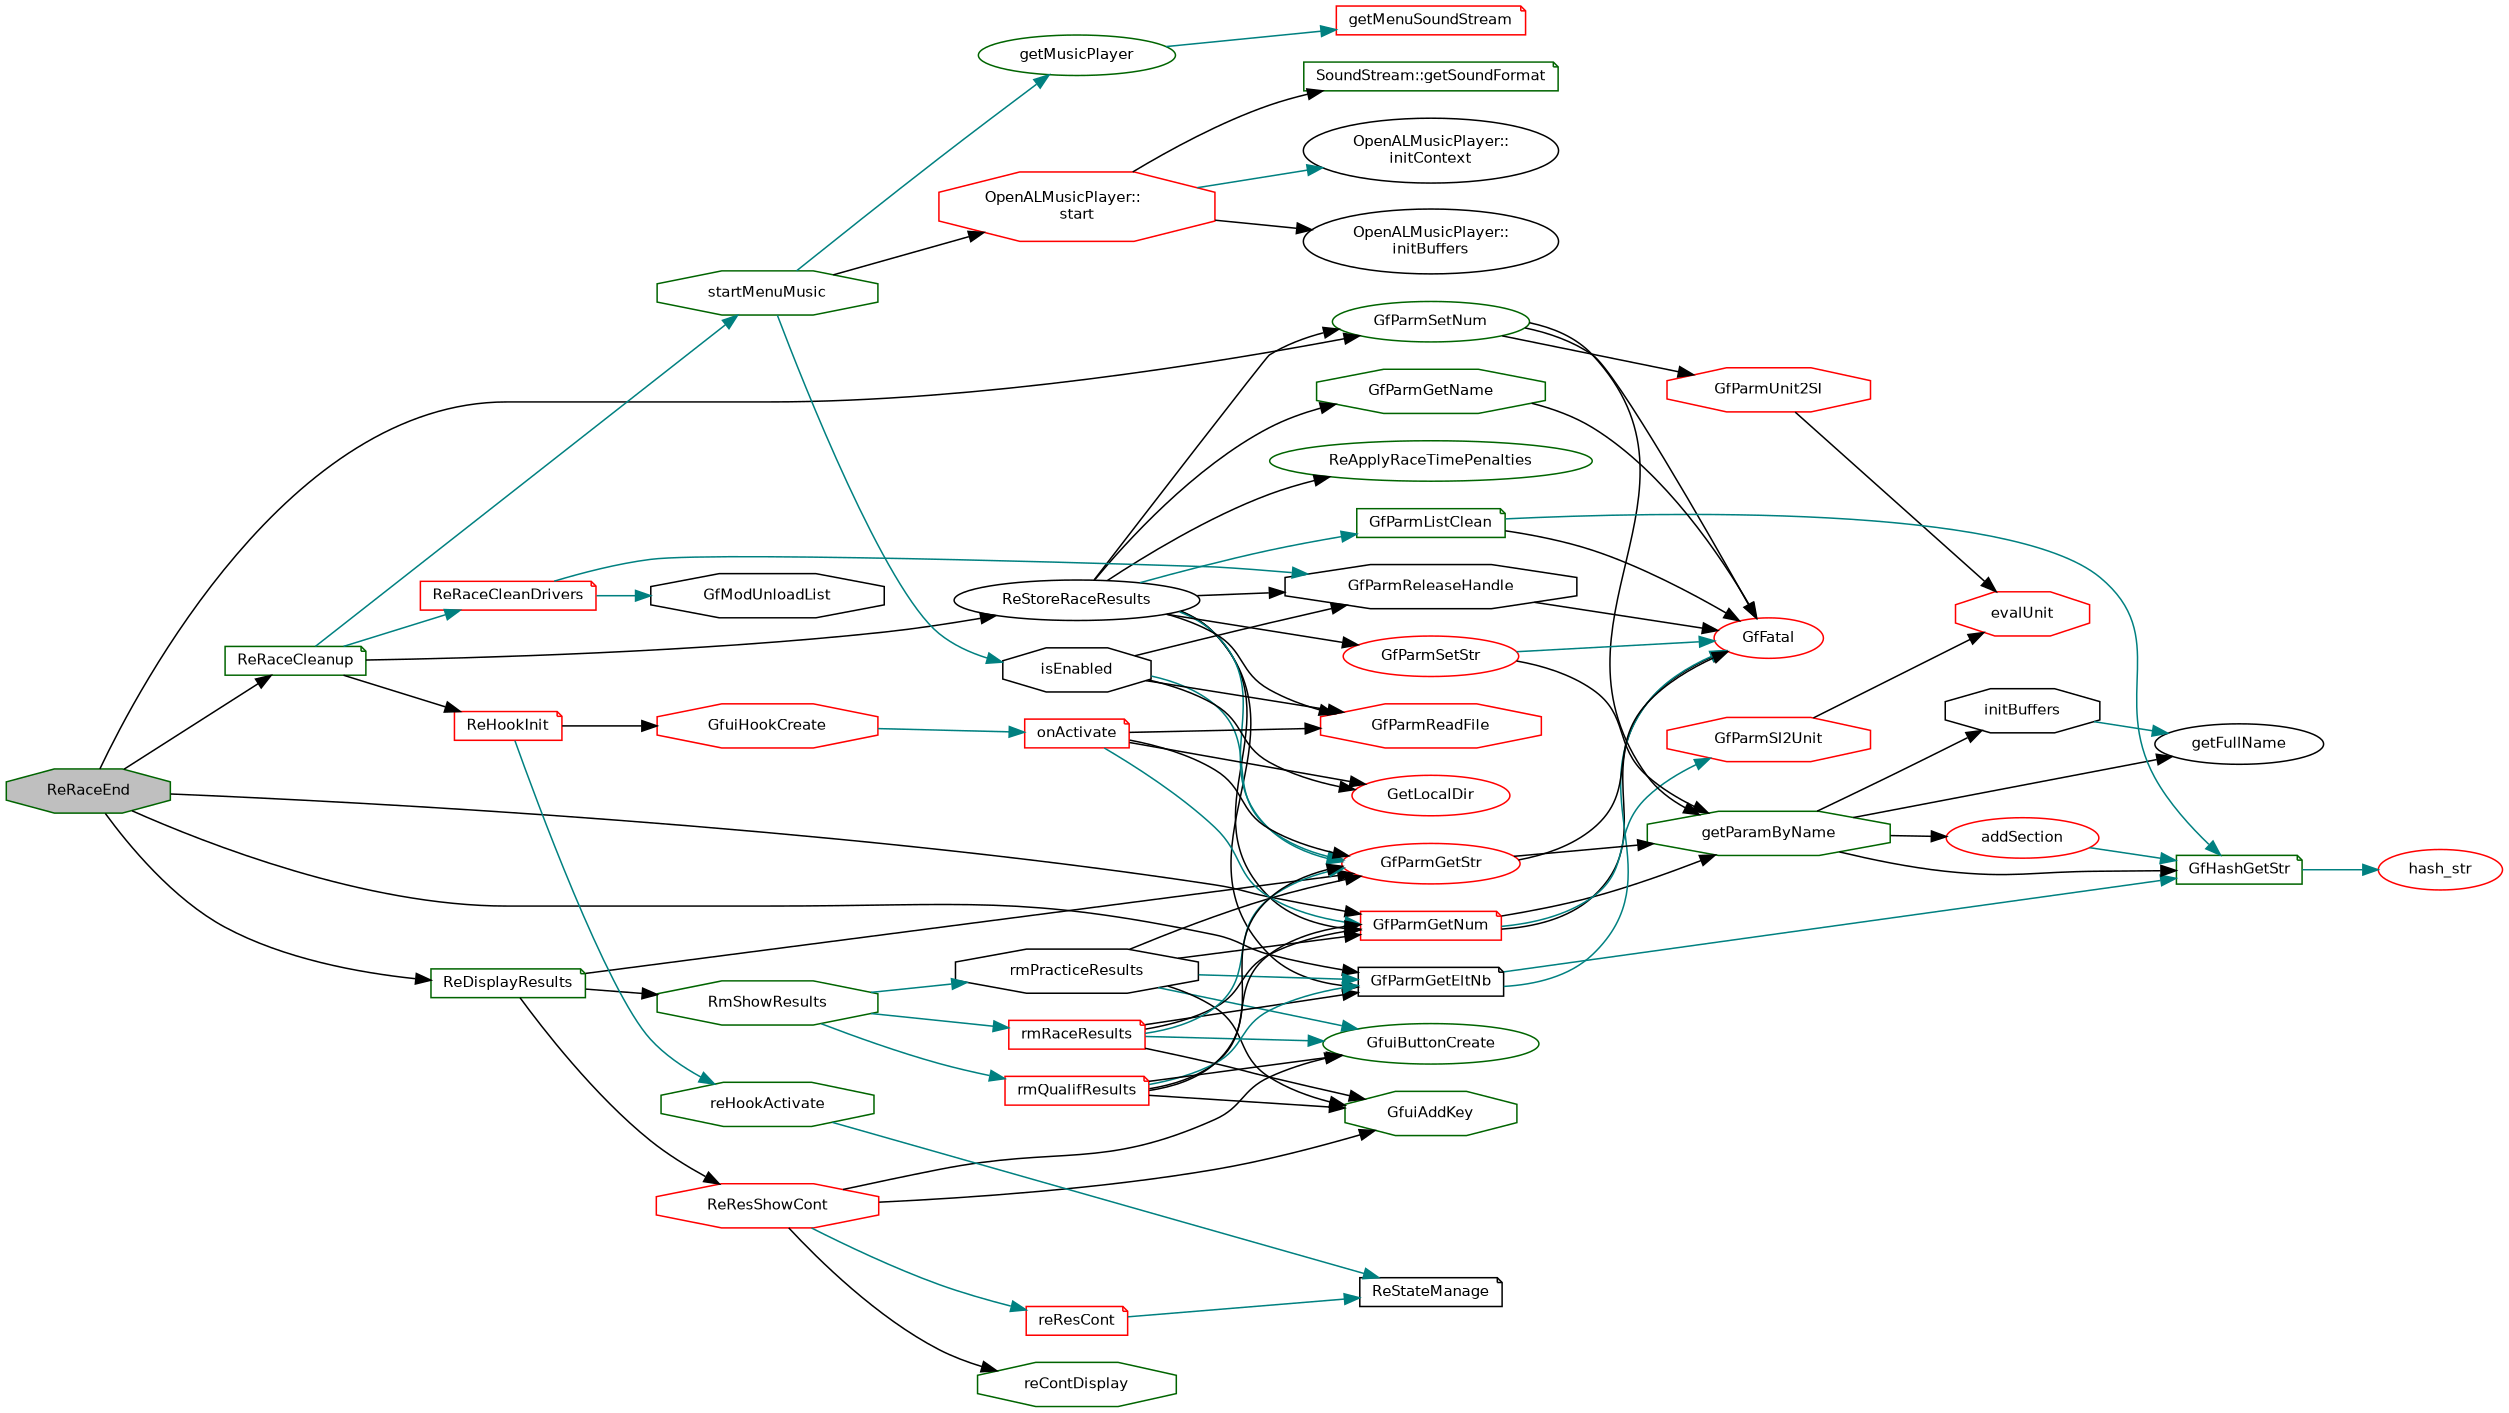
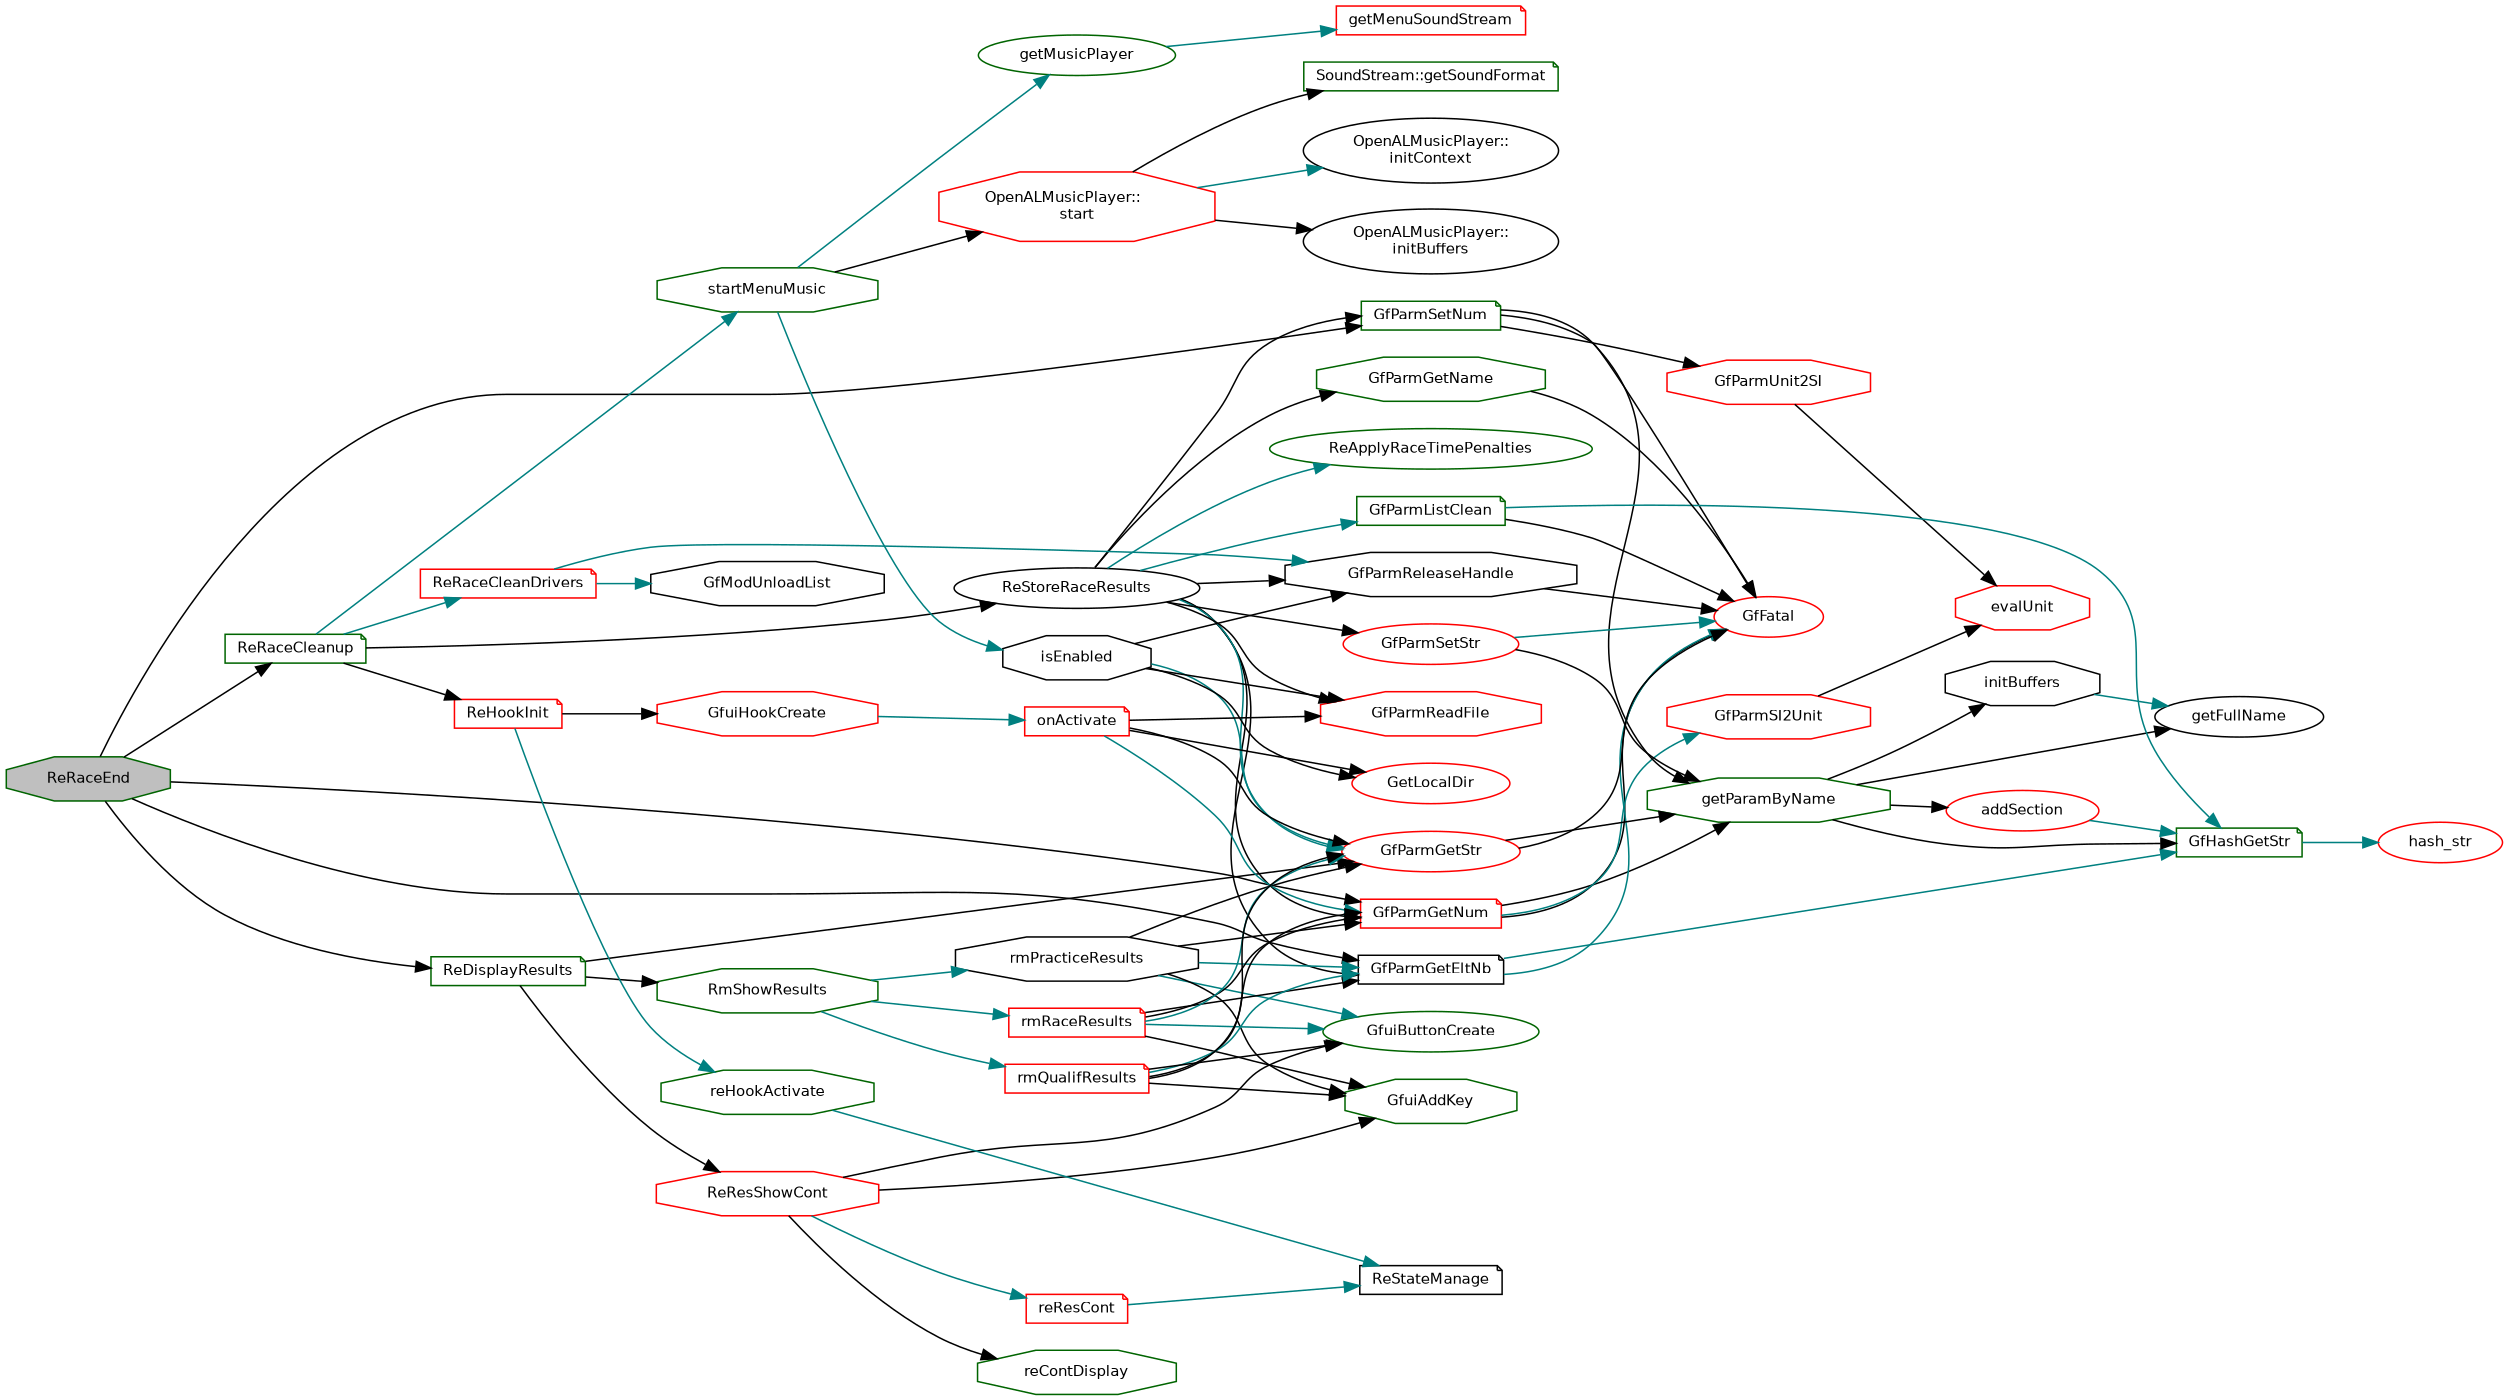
(1431, 322) -> (1431, 316)
(1207, 522) -> (1207, 510)
